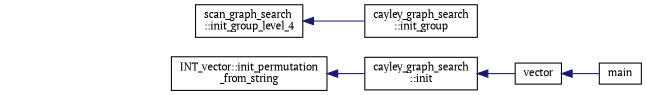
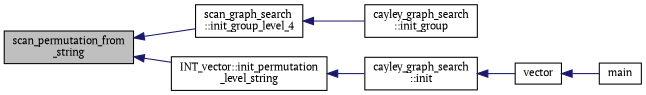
none -> (69, 47)
(249, 74) -> (249, 74)
